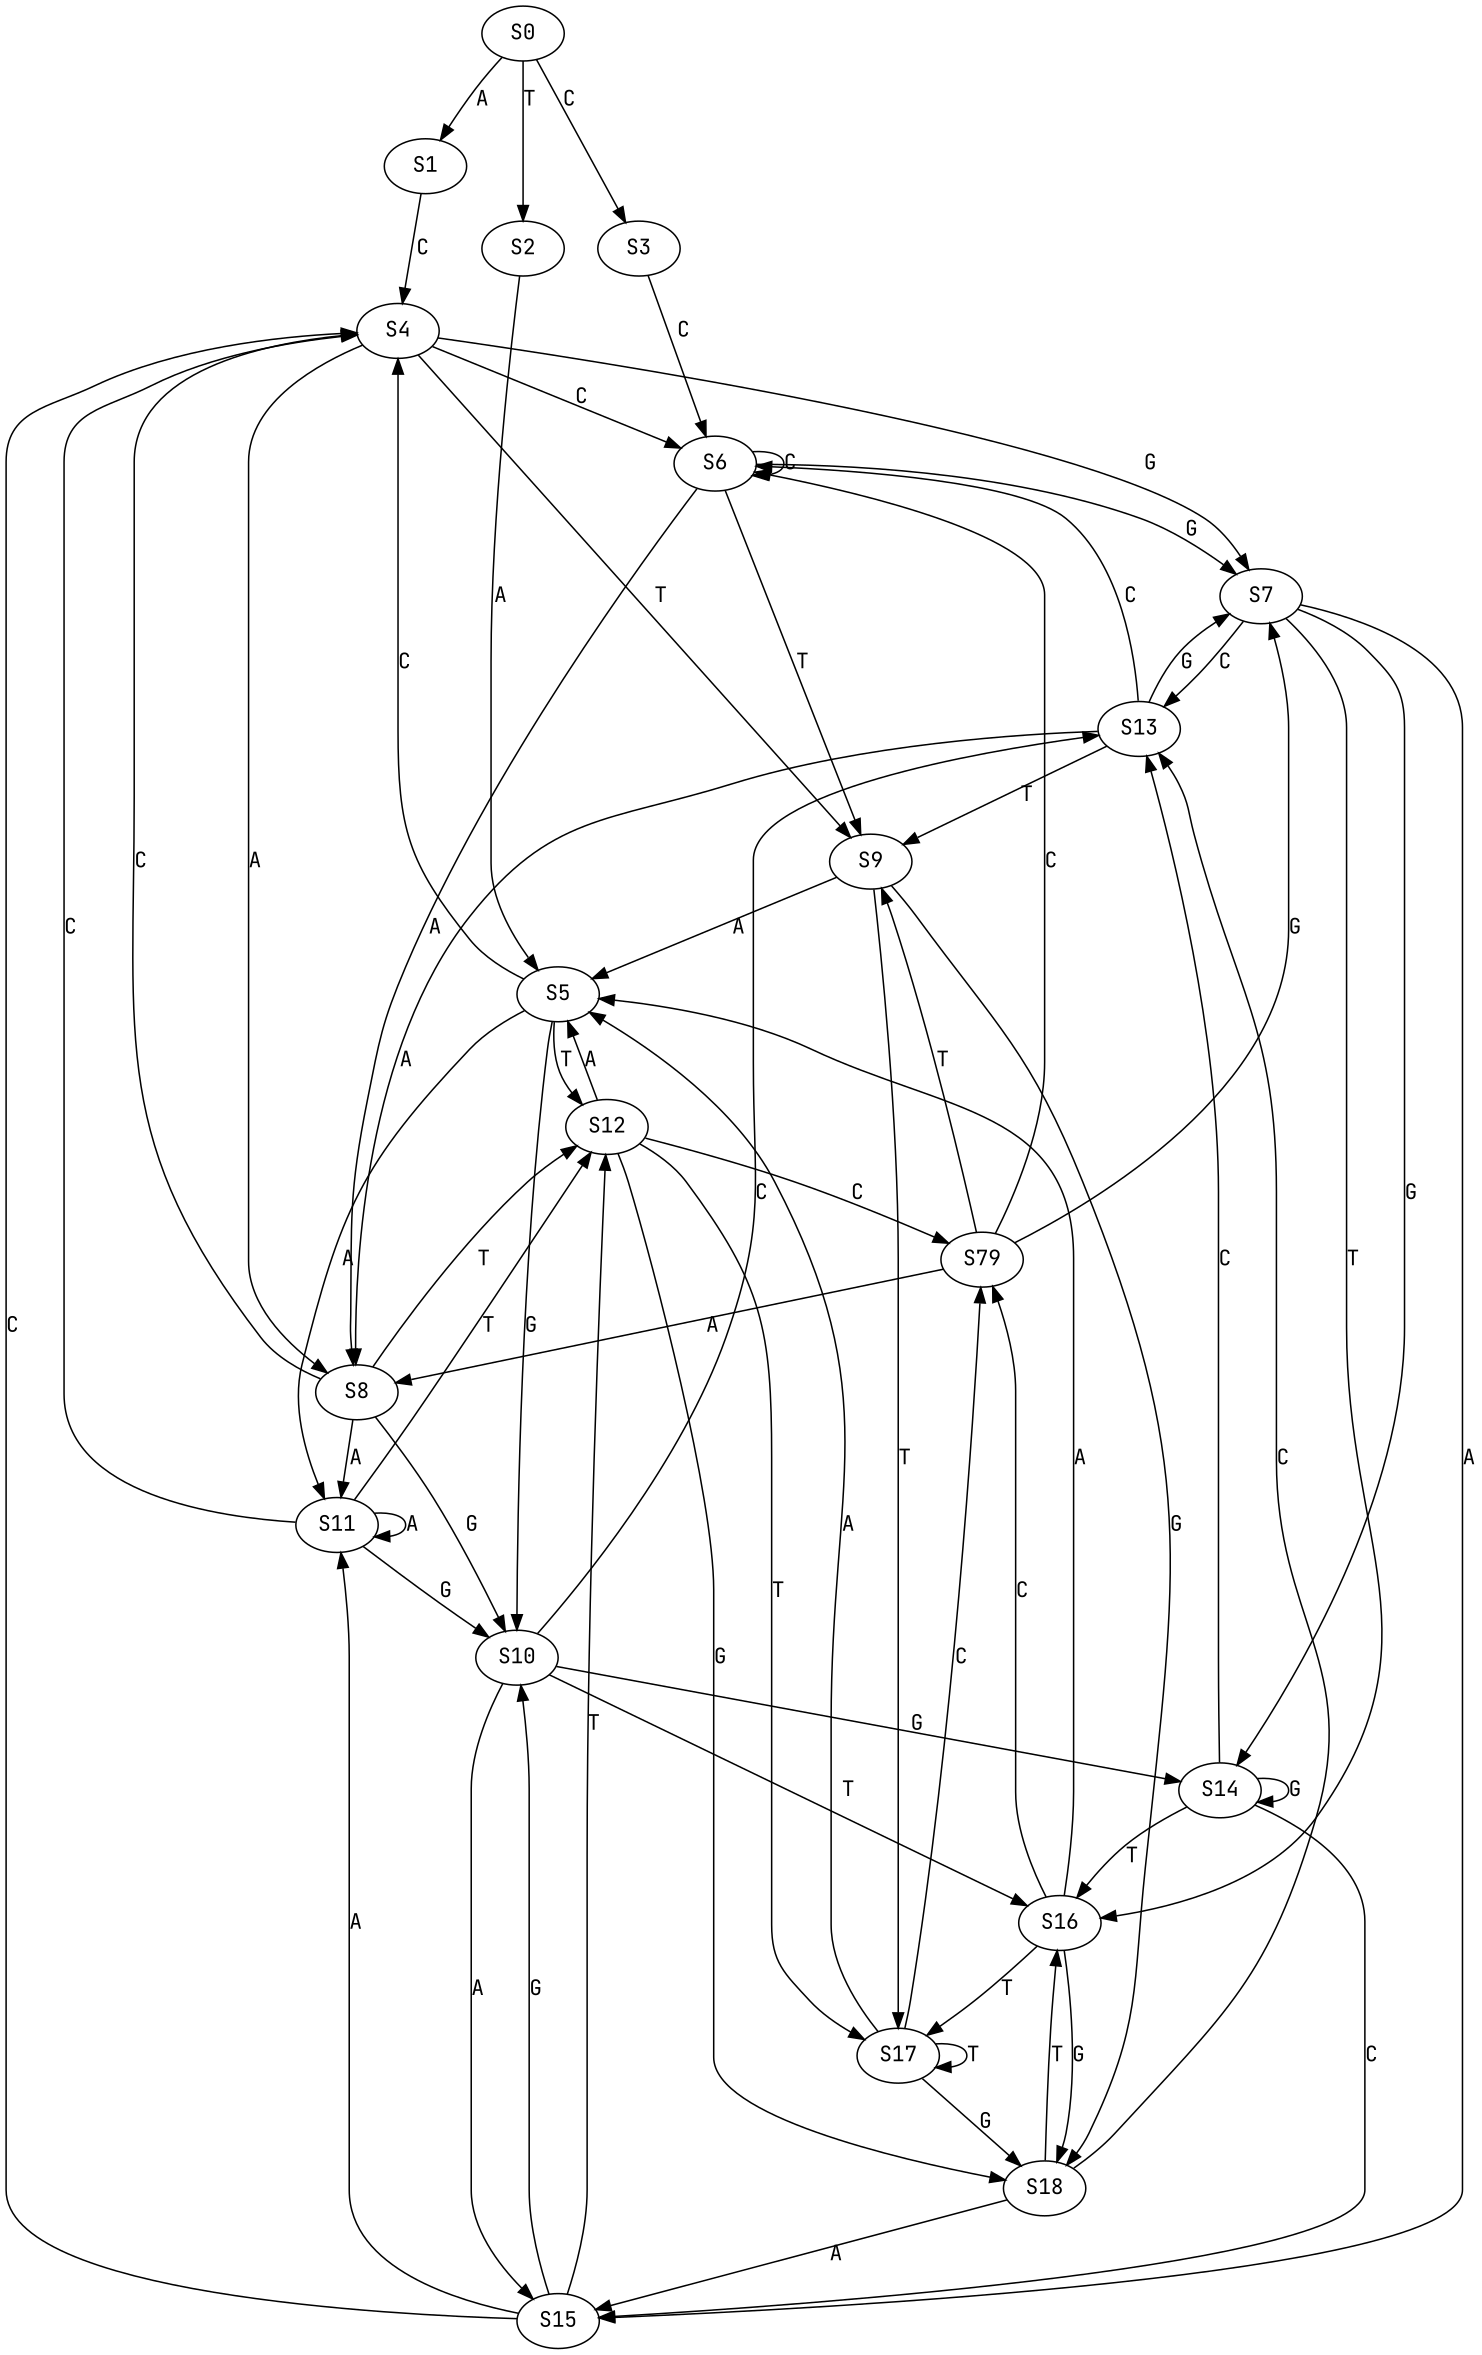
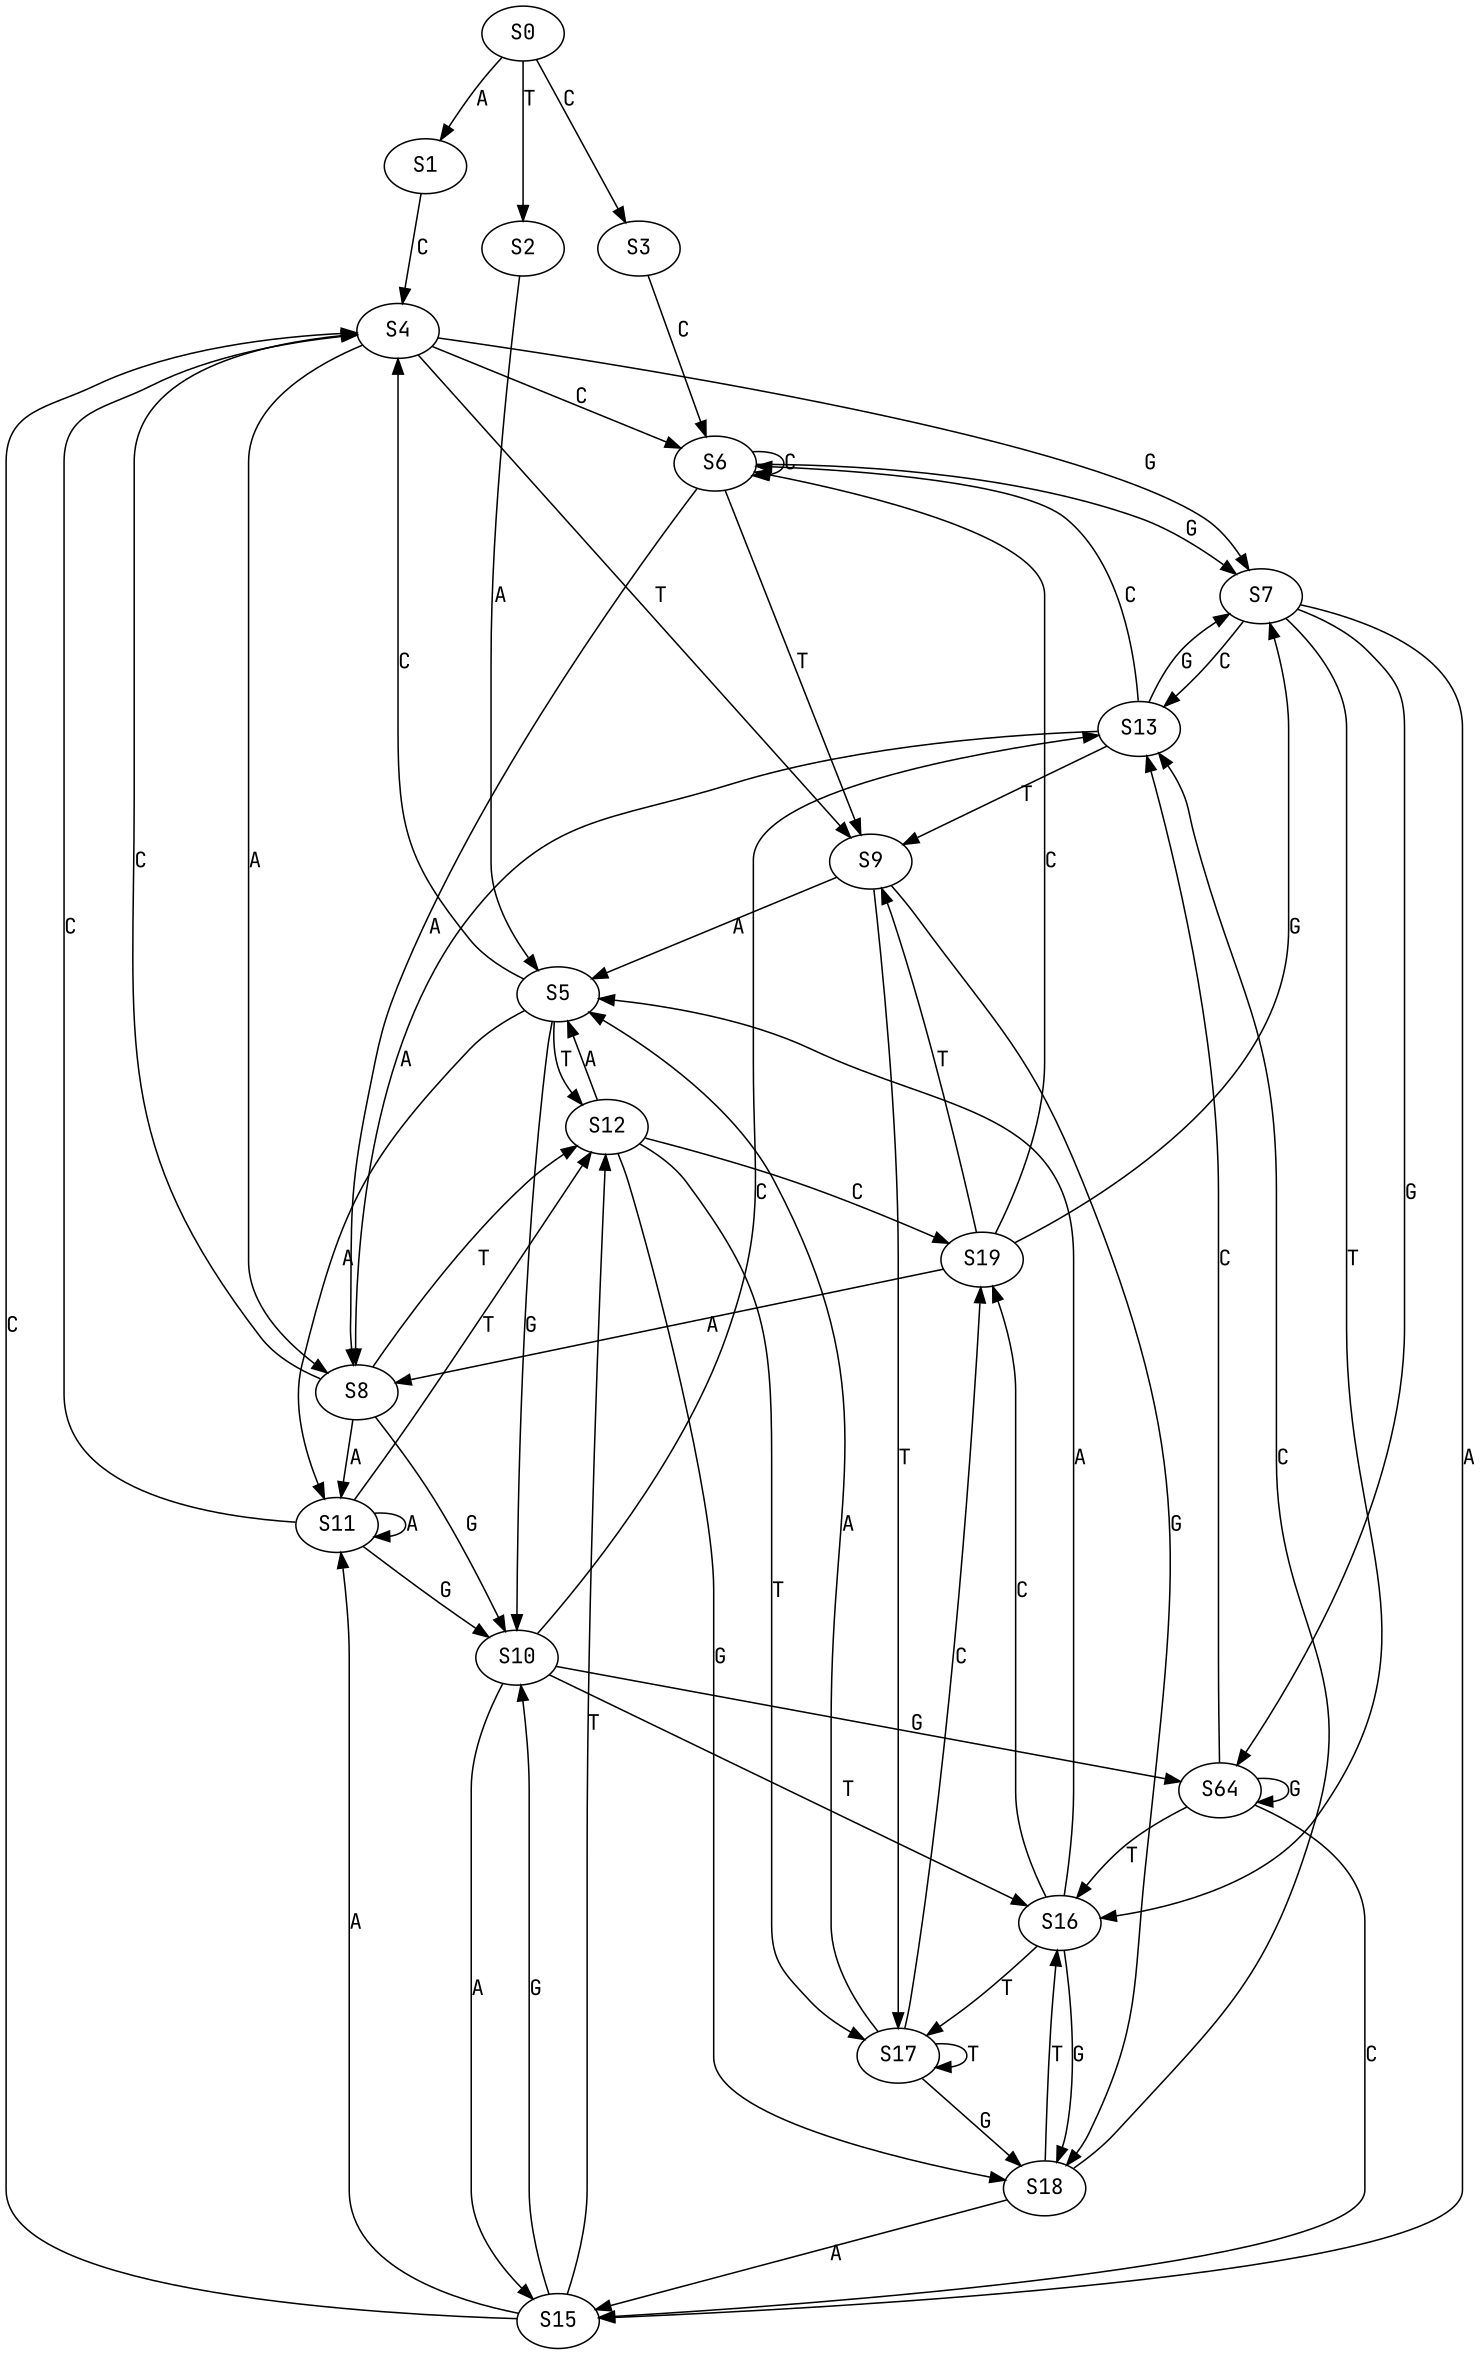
(982, 1260) -> (982, 1260)
(1220, 1790) -> (1220, 1790)
